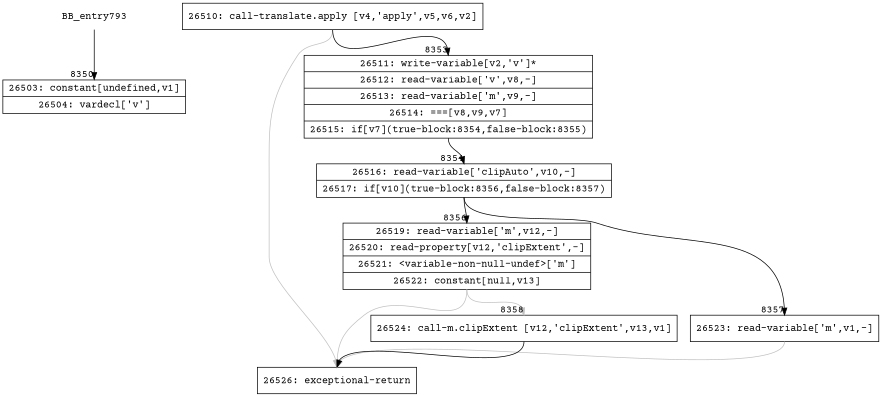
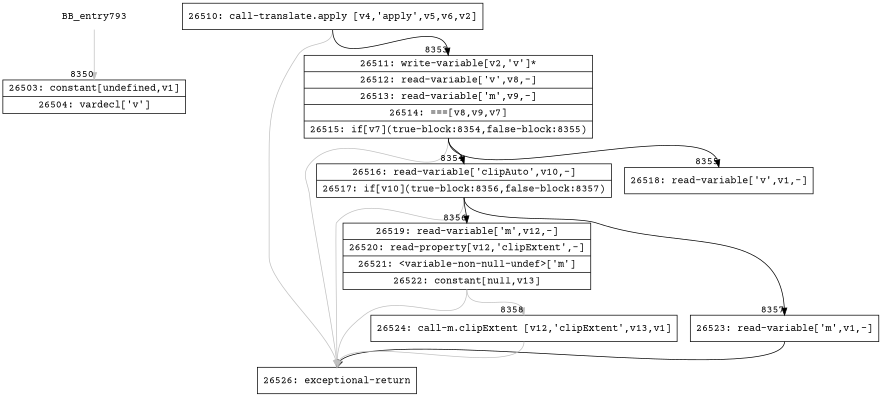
(94, 51) -> (94, 51)
none -> (719, 181)
none -> (307, 183)
none -> (340, 220)
(434, 355) -> (434, 355)
(564, 355) -> (564, 355)
